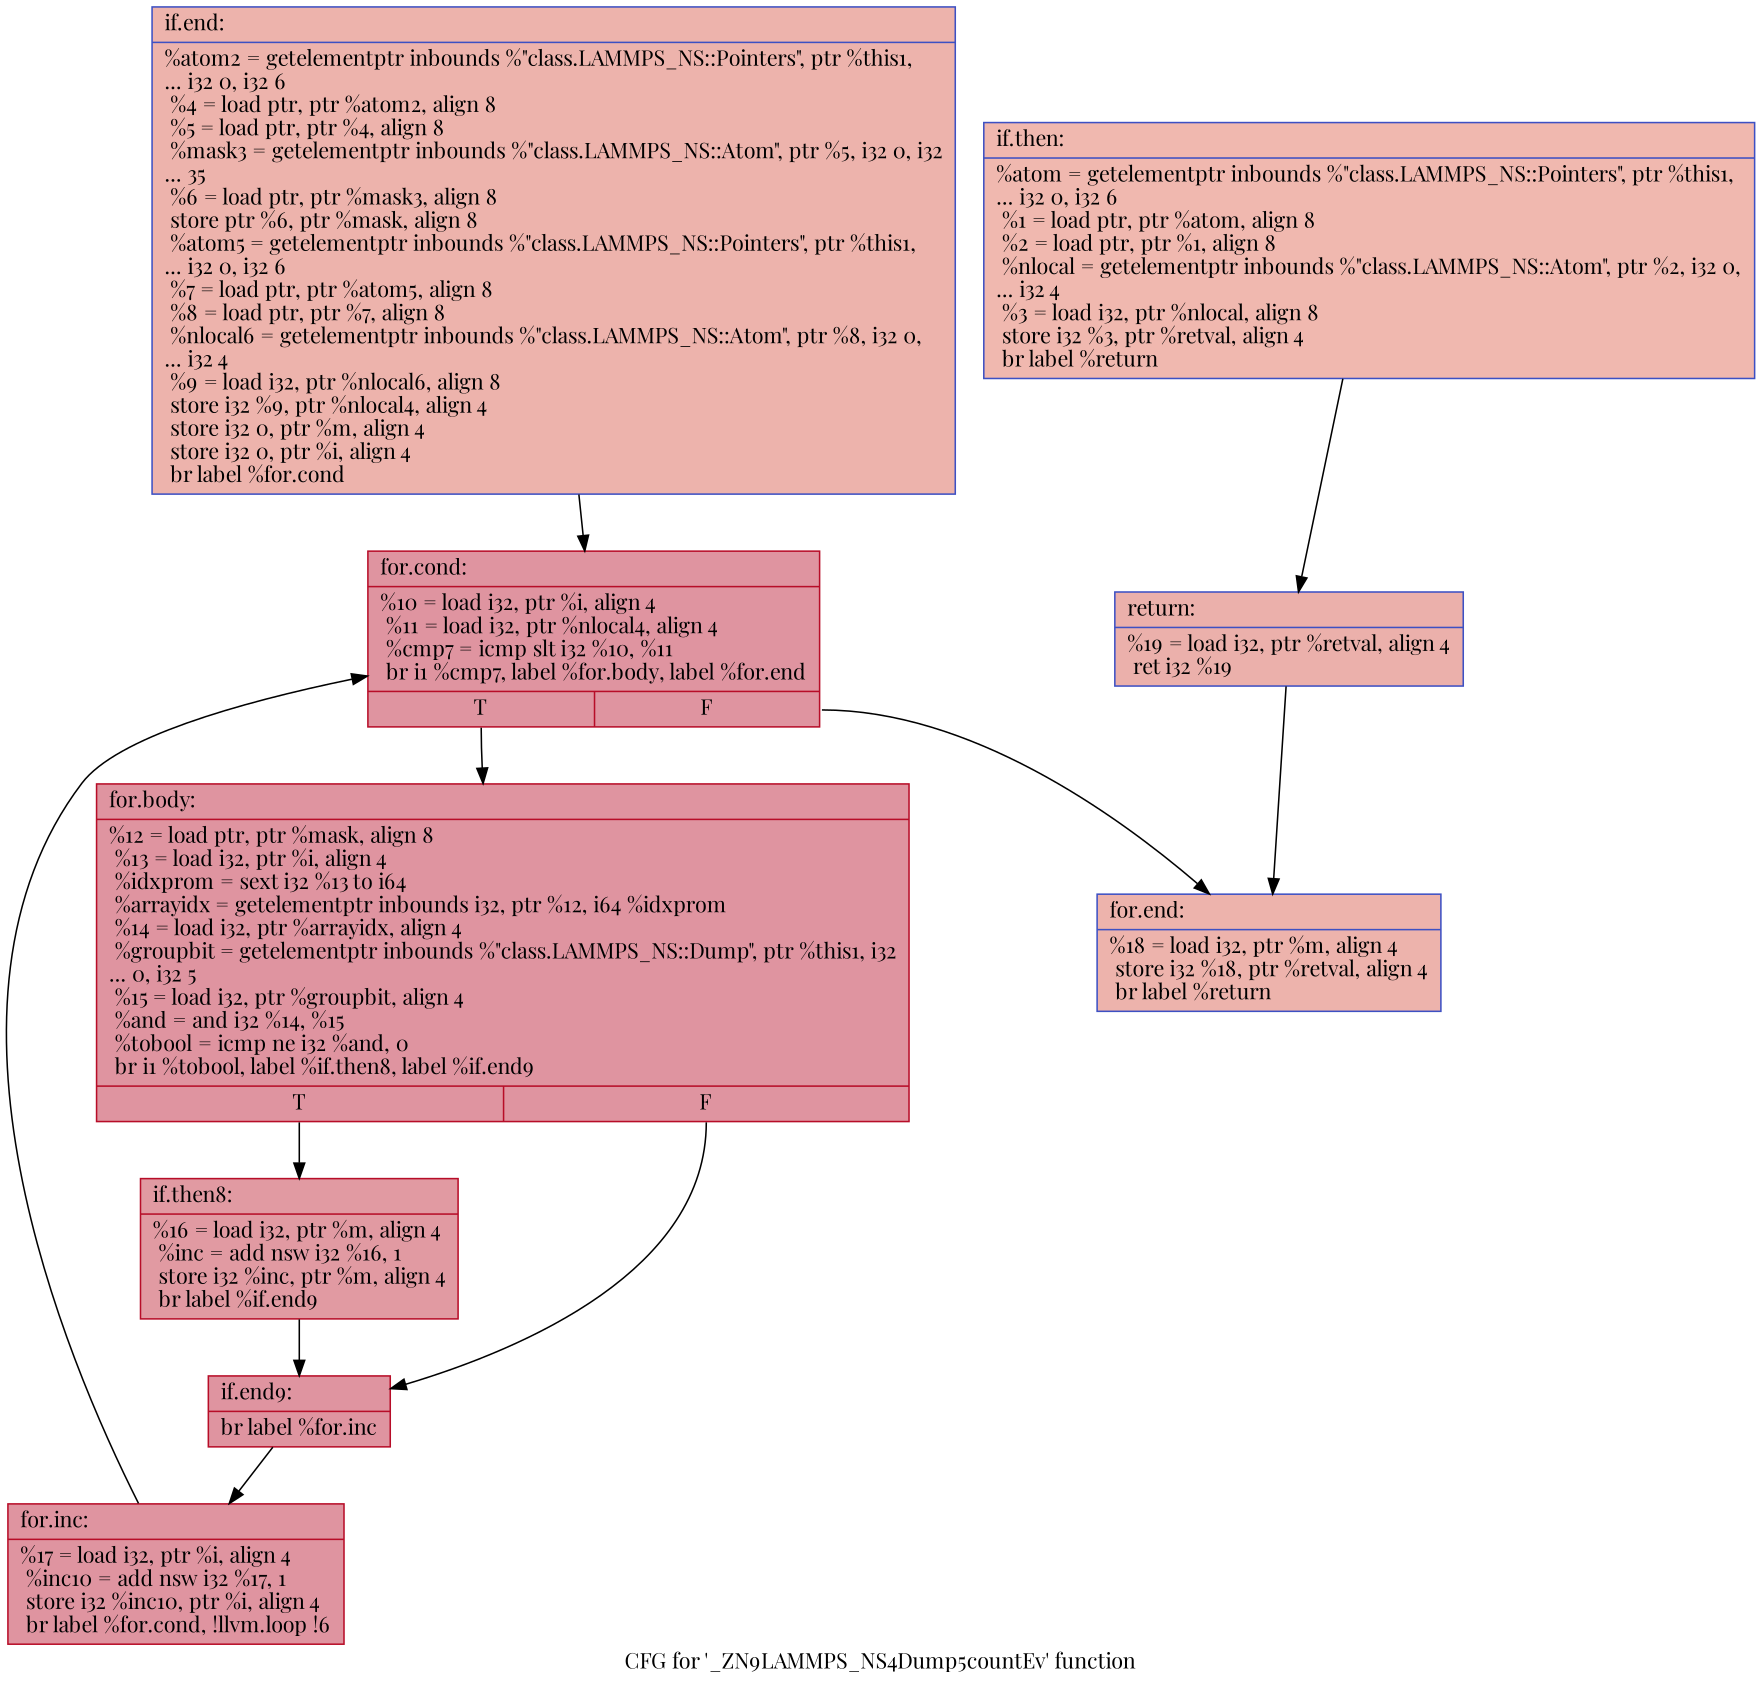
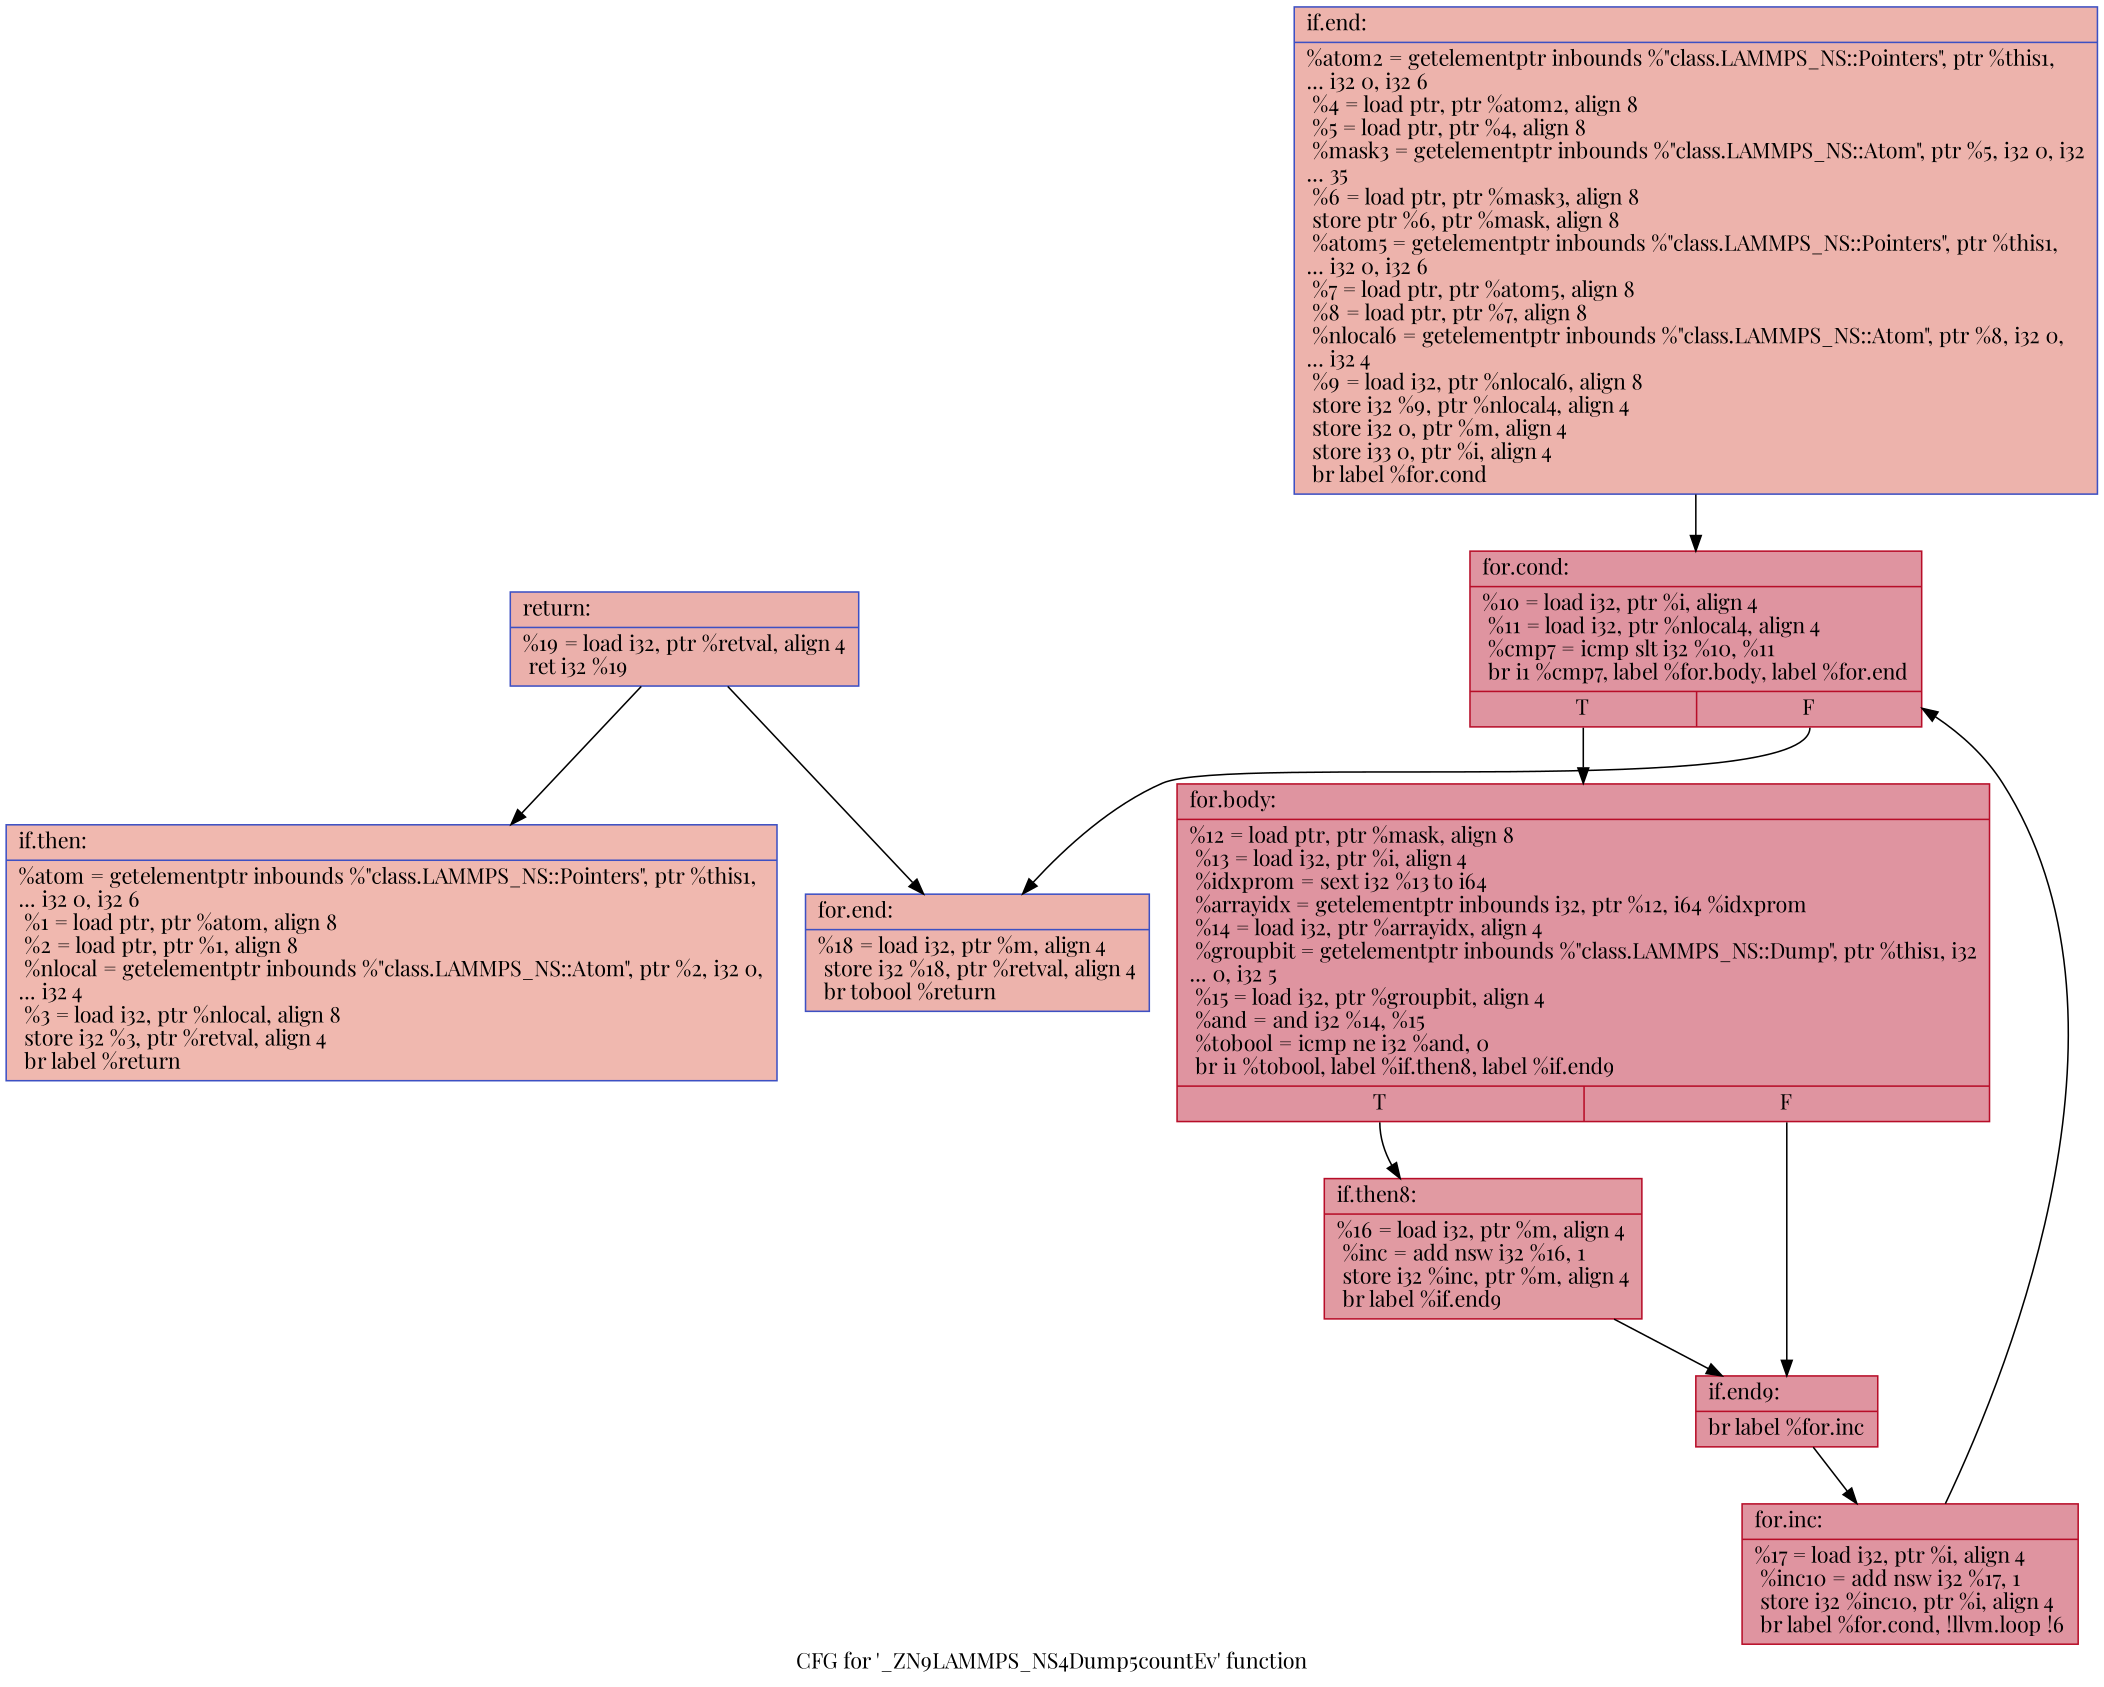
(288, 452) -> (1430, 452)
(1322, 478) -> (582, 750)
(1191, 993) -> (907, 993)
